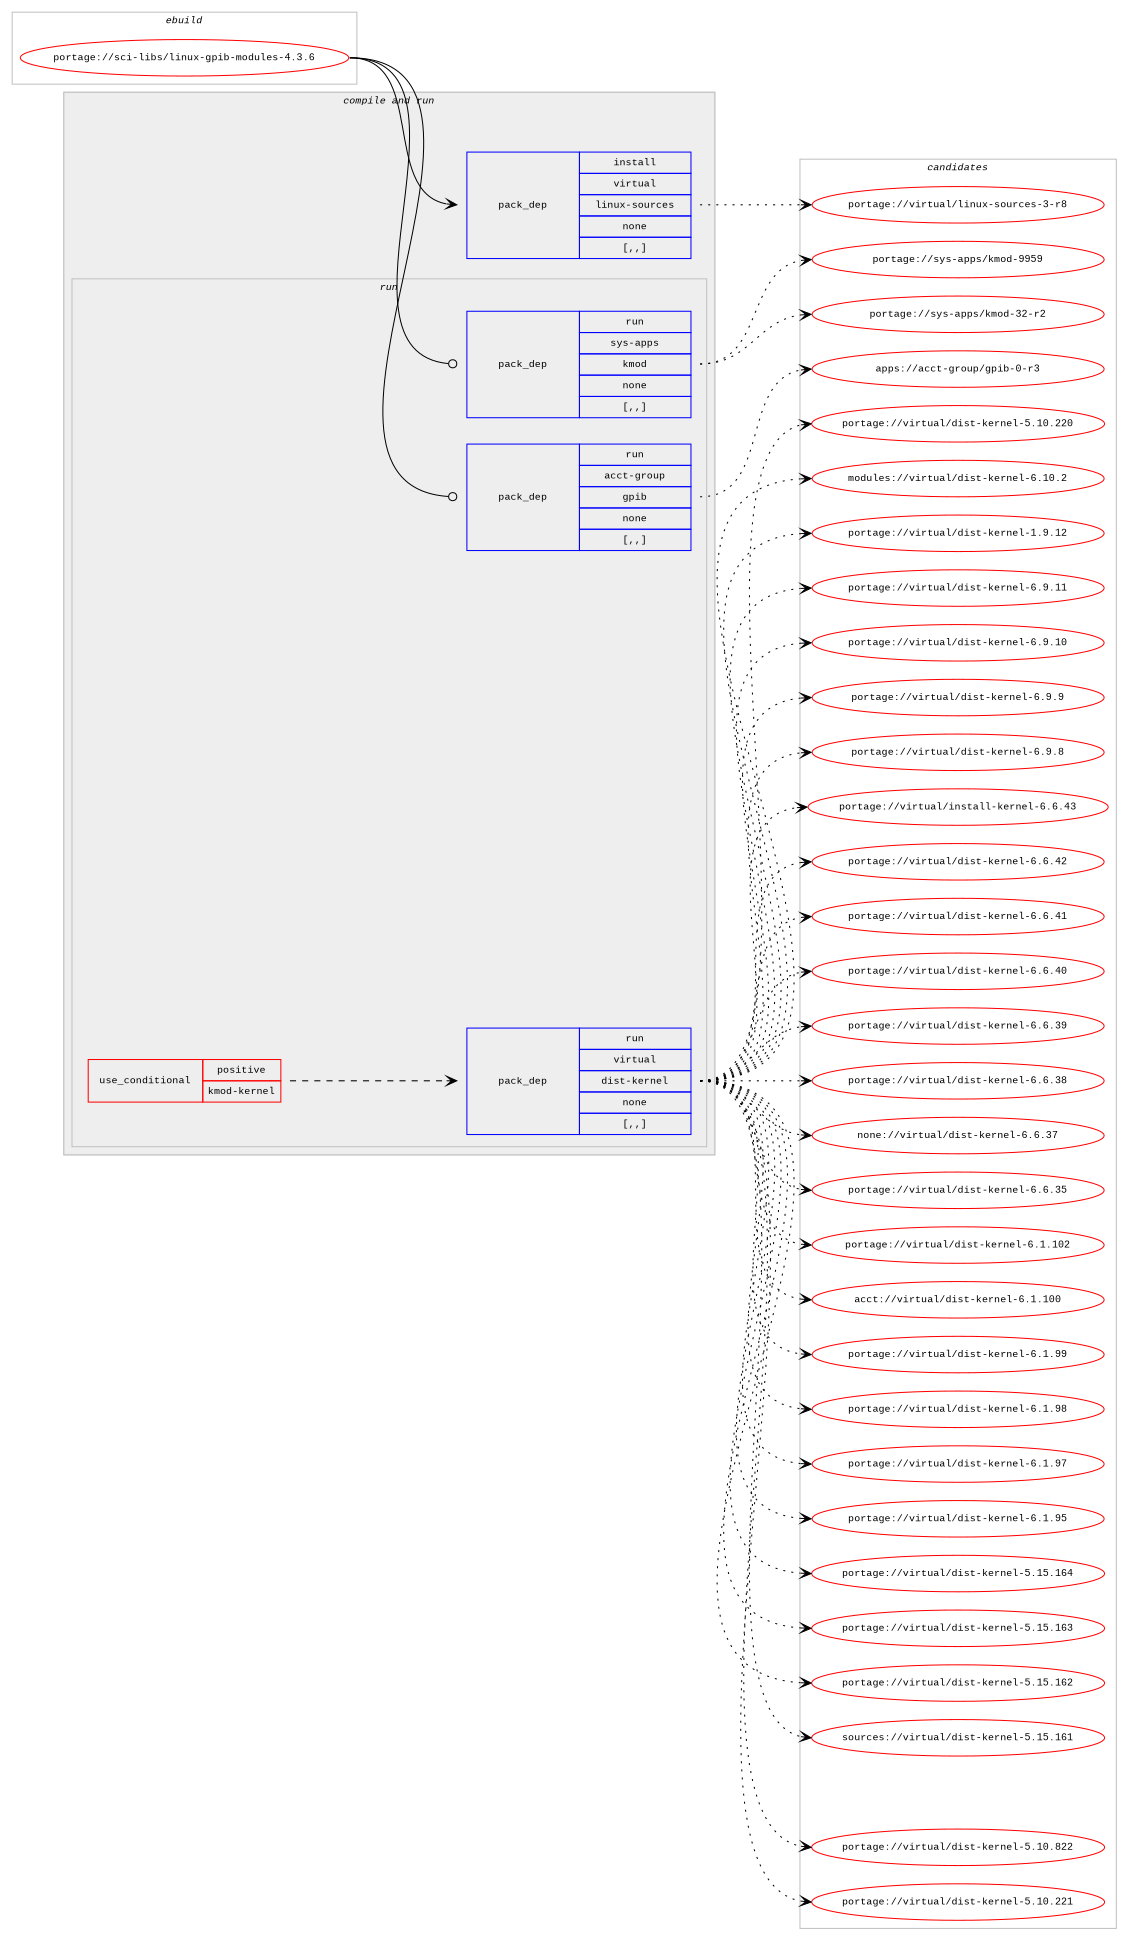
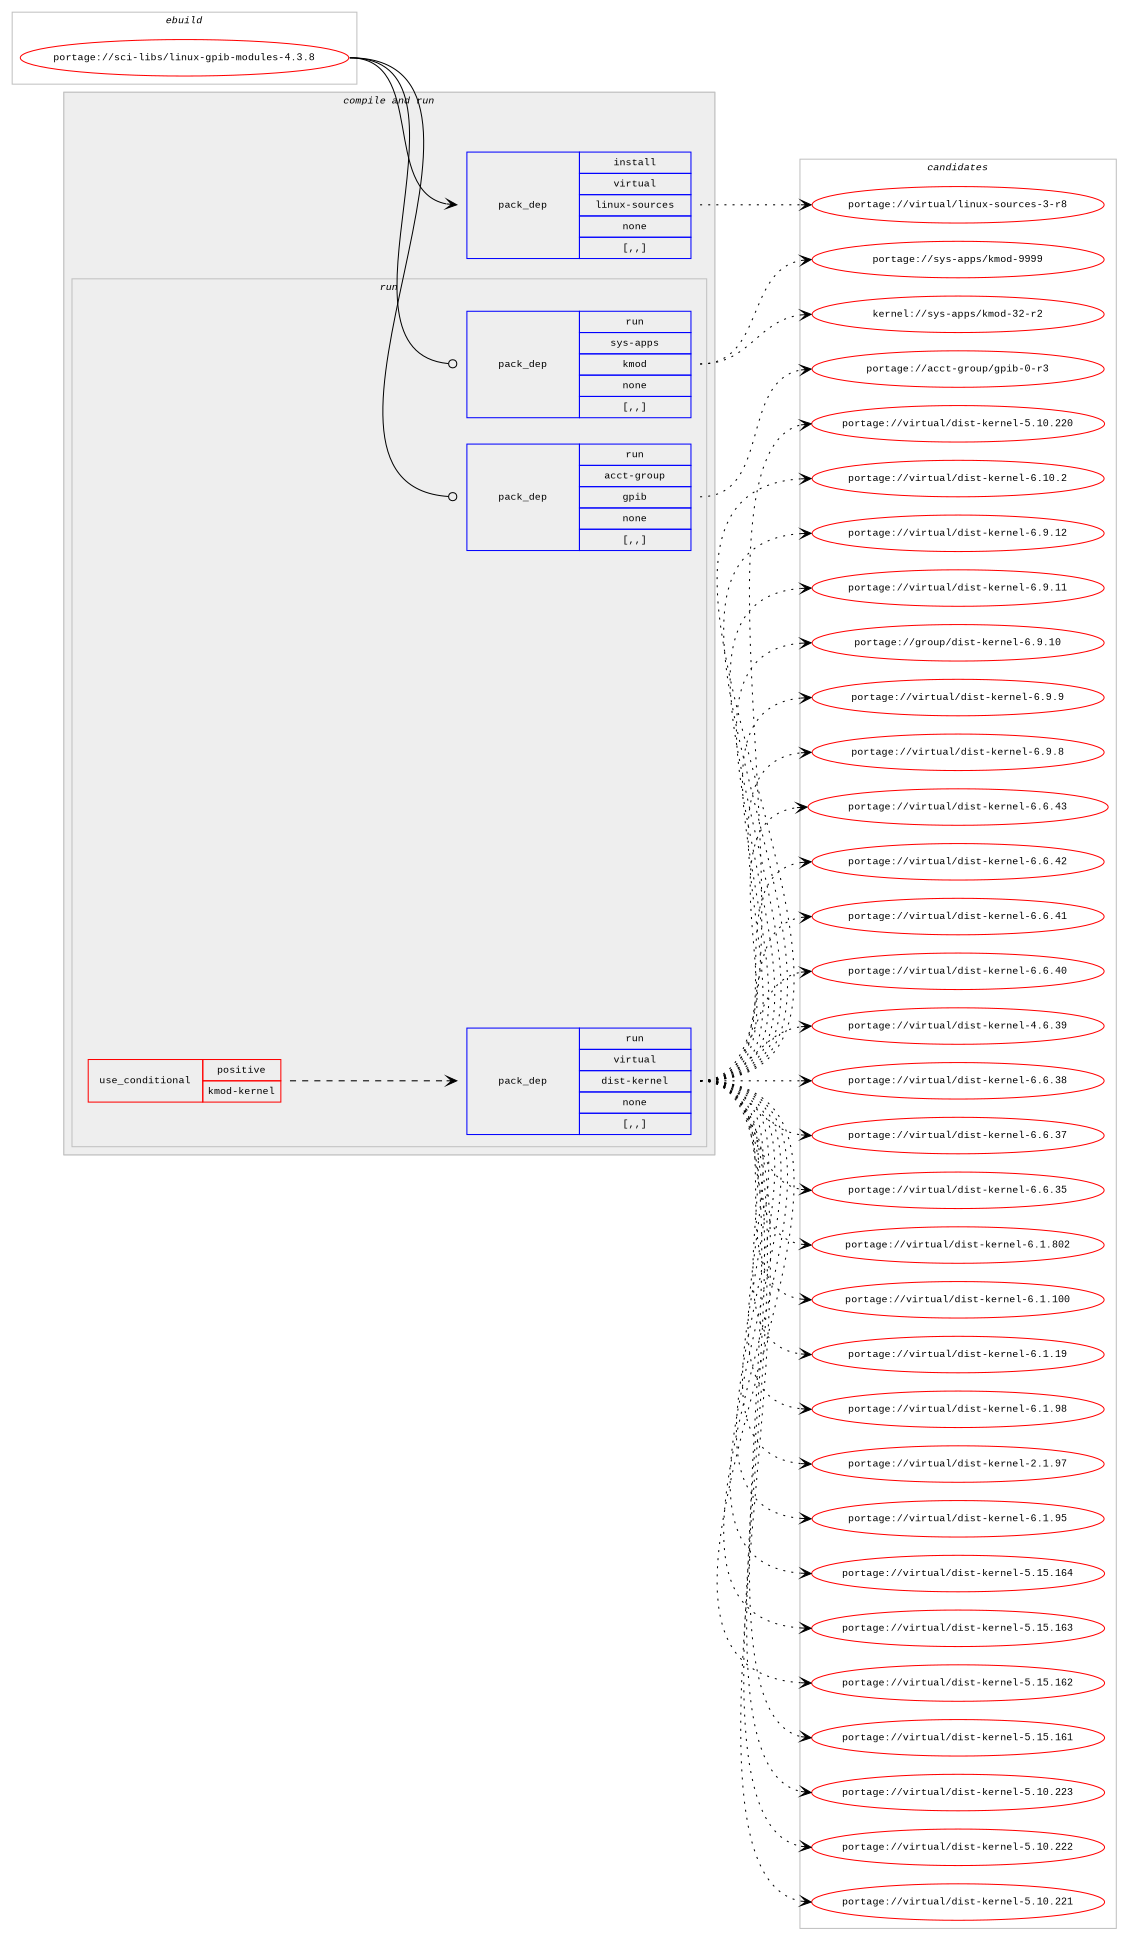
(185, 58) -> (185, 58)
(958, 260) -> (958, 260)
(958, 314) -> (958, 314)
(958, 369) -> (958, 369)
(958, 479) -> (958, 479)
(958, 533) -> (958, 533)
(958, 643) -> (958, 643)
(958, 807) -> (958, 807)
(958, 1026) -> (958, 1026)
(958, 1136) -> (958, 1136)
(958, 1245) -> (958, 1245)
(958, 1300) -> (958, 1300)
(958, 1355) -> (958, 1355)
(958, 1464) -> (958, 1464)
(958, 1738) -> (958, 1738)
none -> (958, 1793)
(958, 1847) -> (958, 1847)
